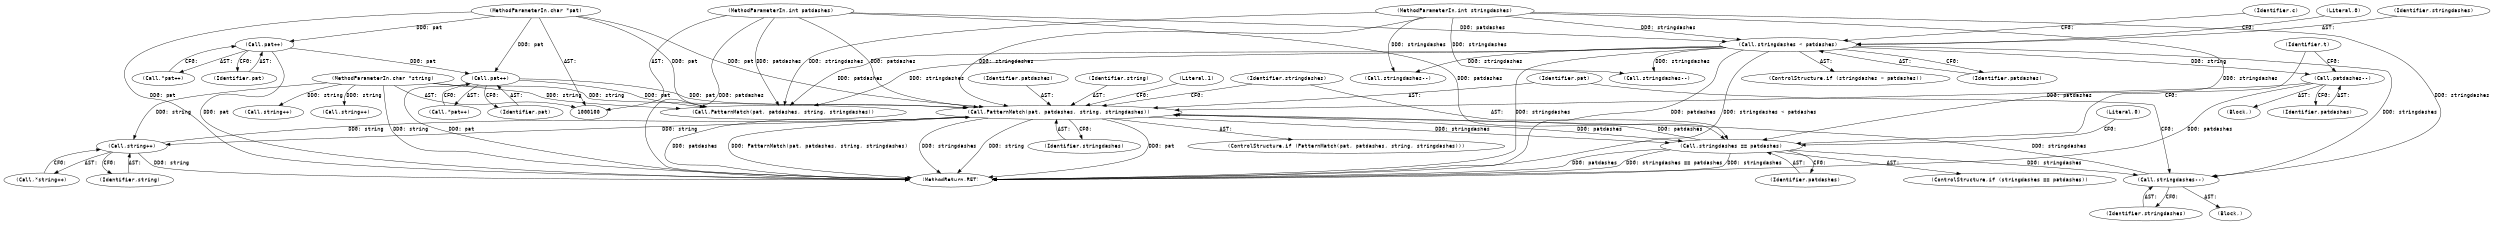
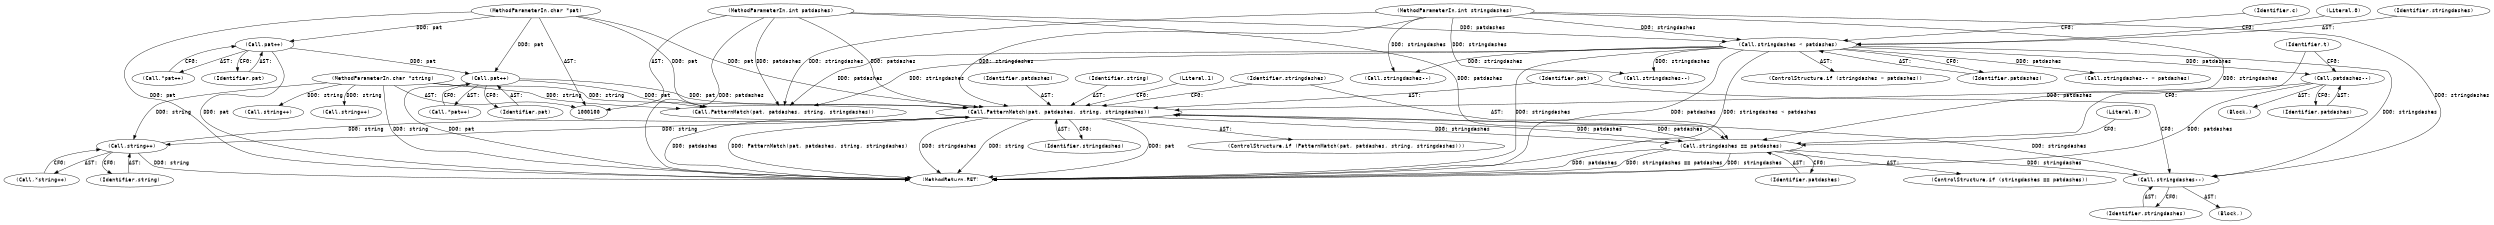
(2209, 62) -> (2209, 62)
none -> (2137, 79)
